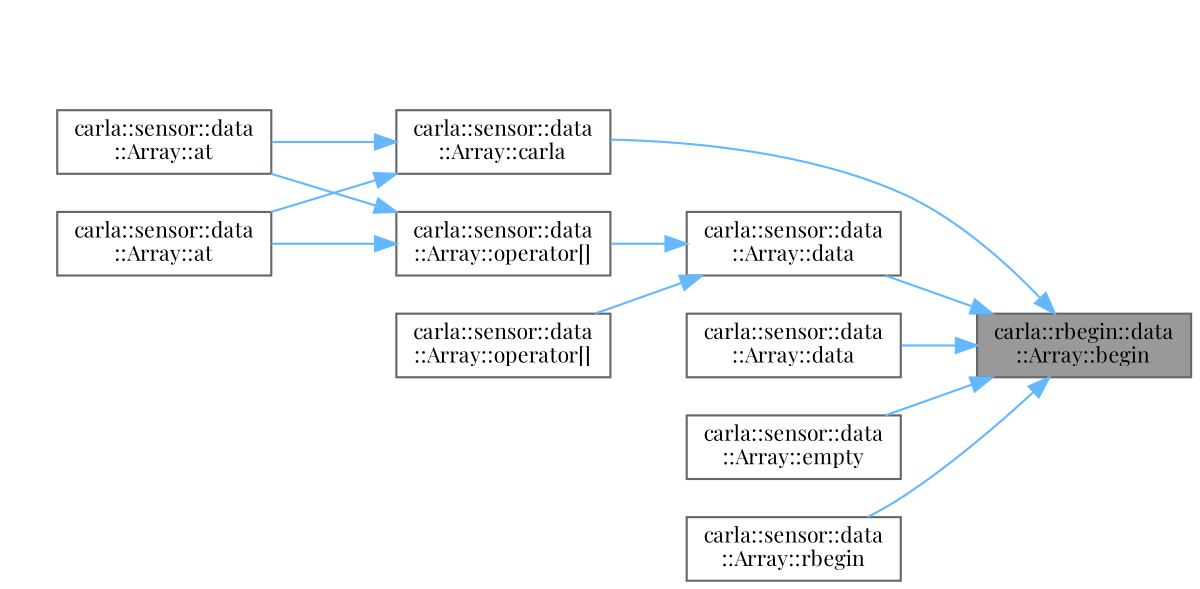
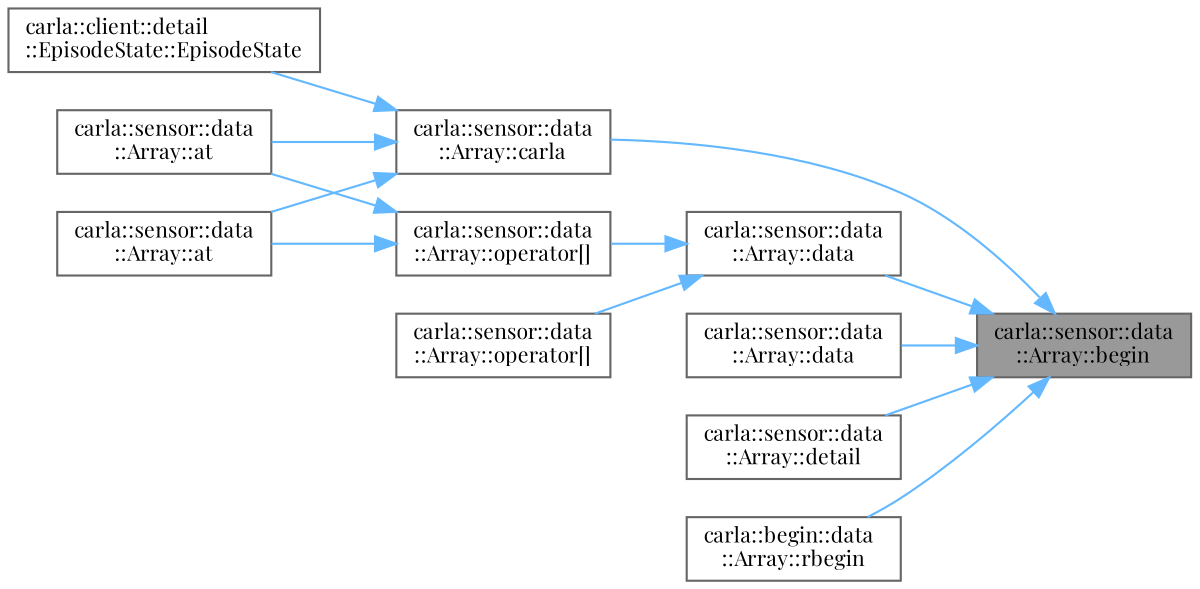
none -> (164, 40)
(1084, 345) -> (1084, 345)
(794, 447) -> (794, 447)
(794, 549) -> (794, 549)
